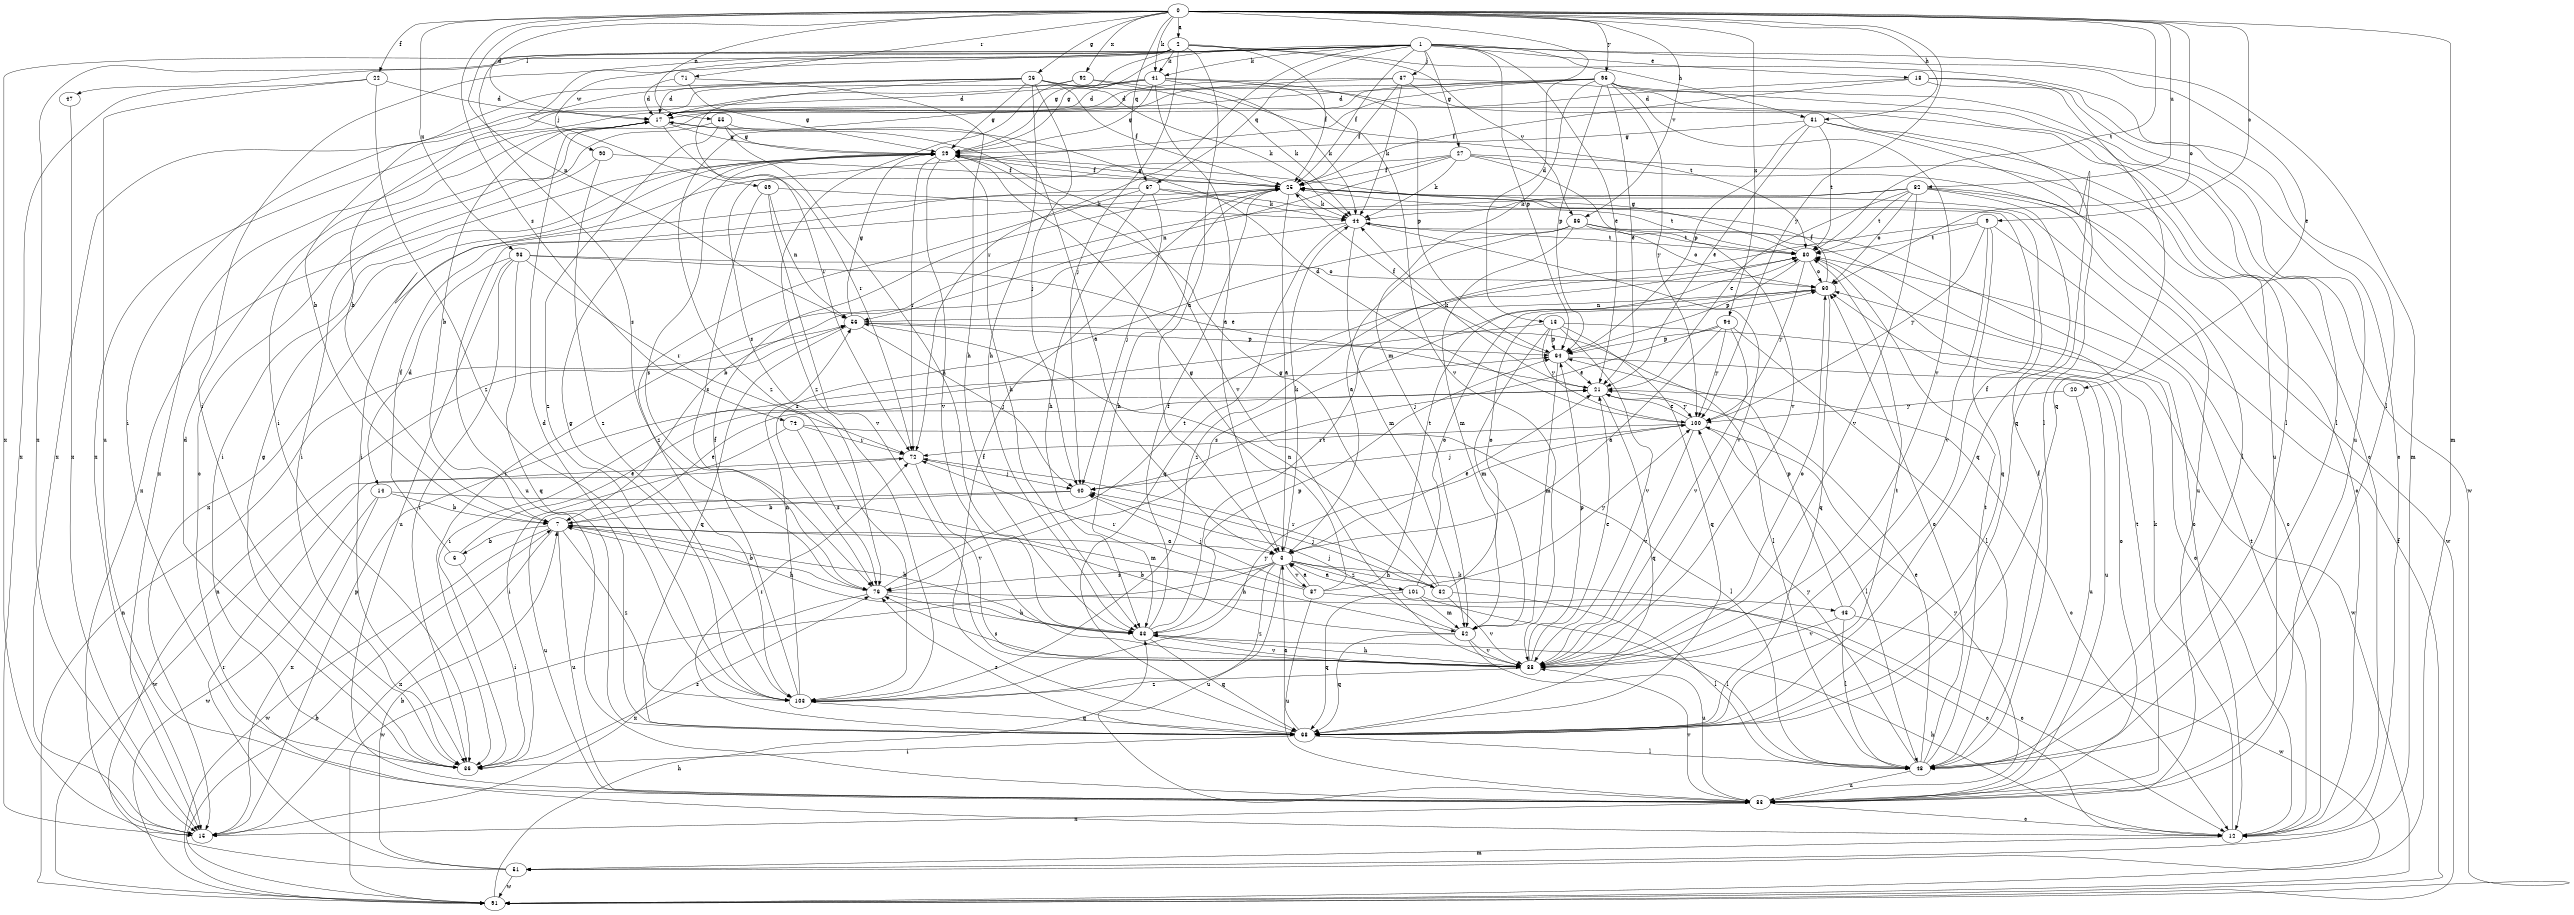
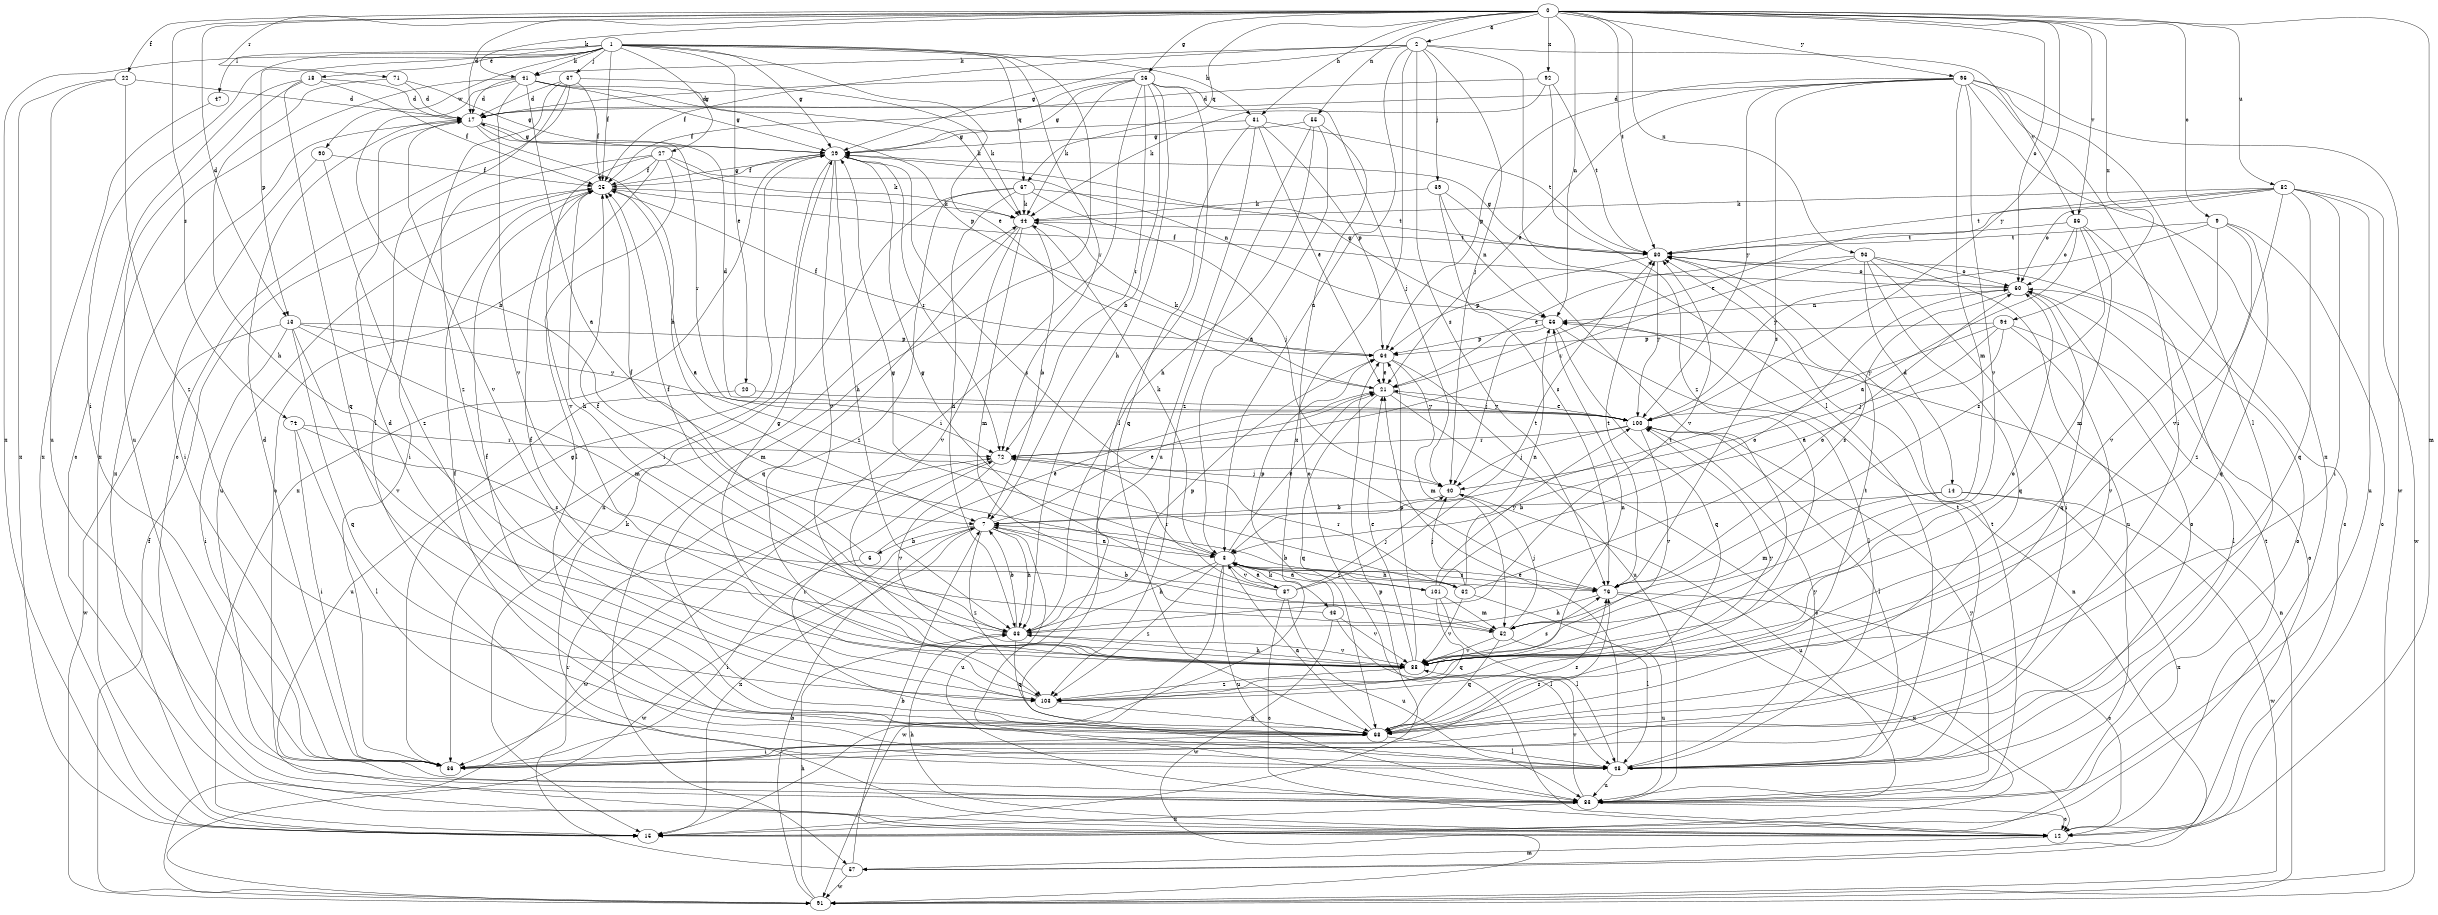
(1515, 173) -> (326, 68)
(516, 870) -> (852, 870)
